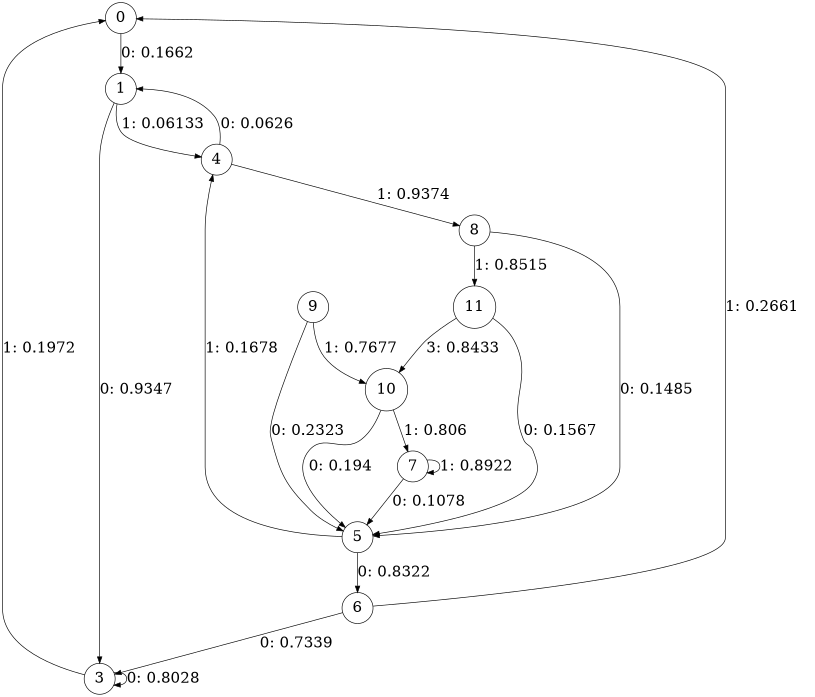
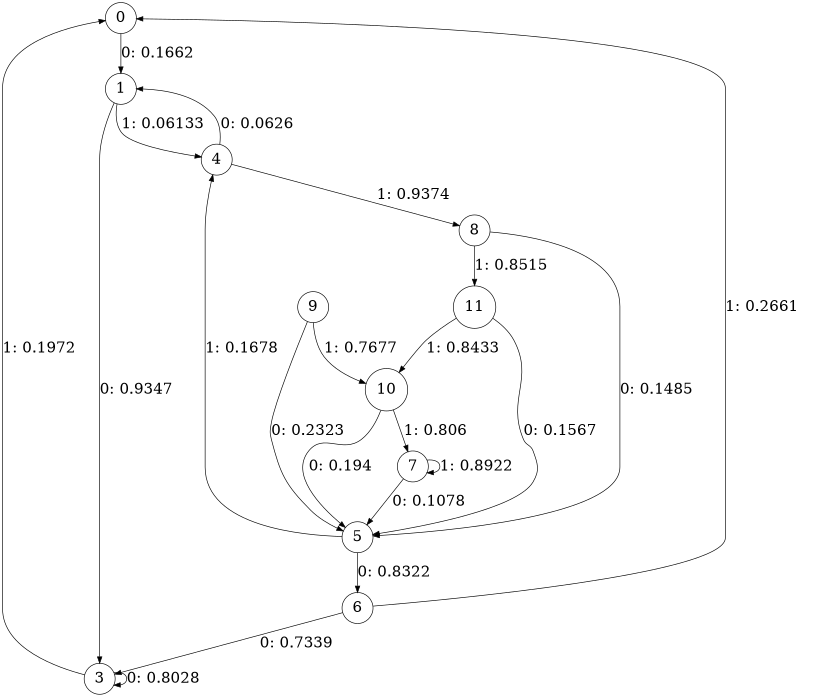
(470, 348) -> (470, 348)
